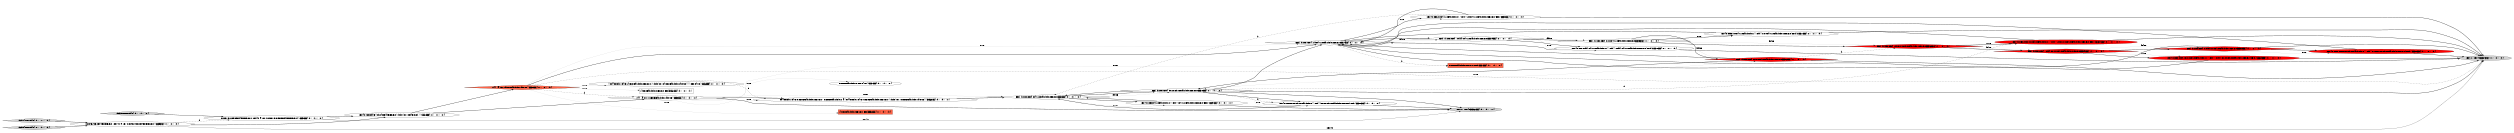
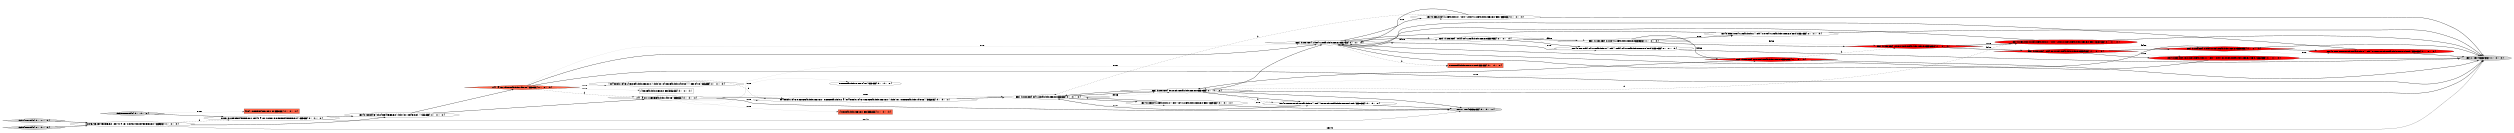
(1461, 76) -> (1461, 76)
none -> (272, 111)
(682, 111) -> (758, 109)
